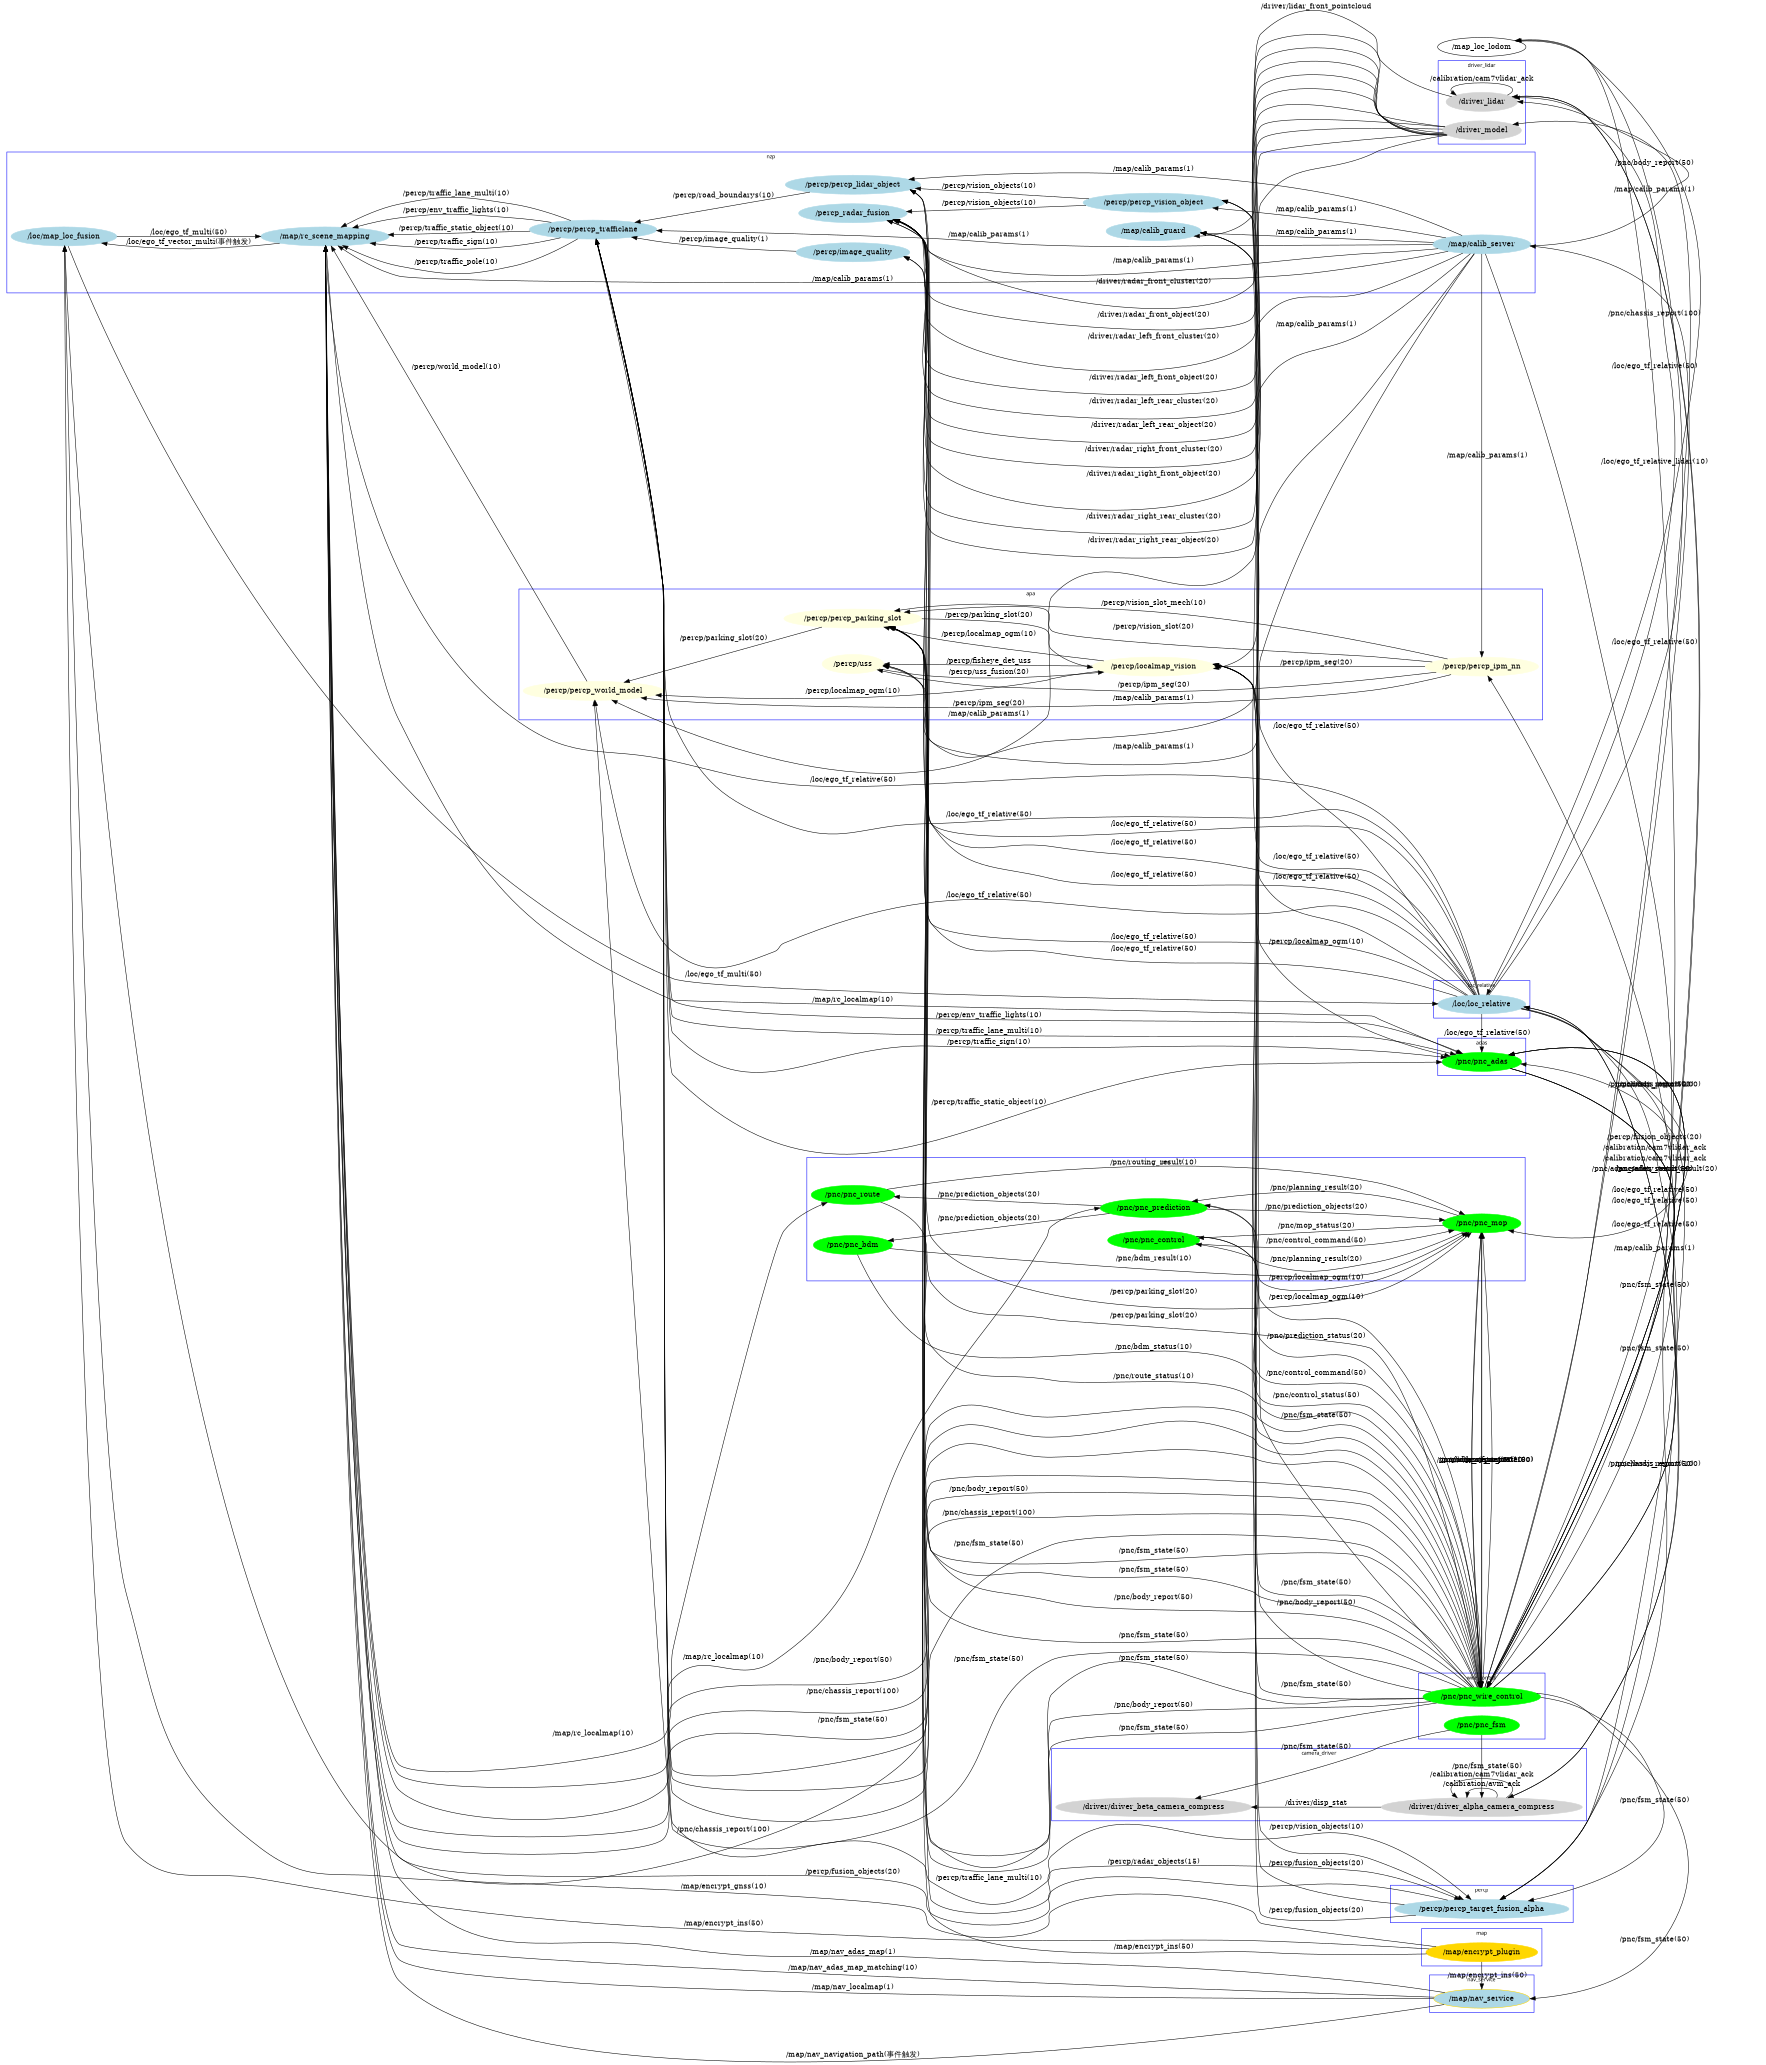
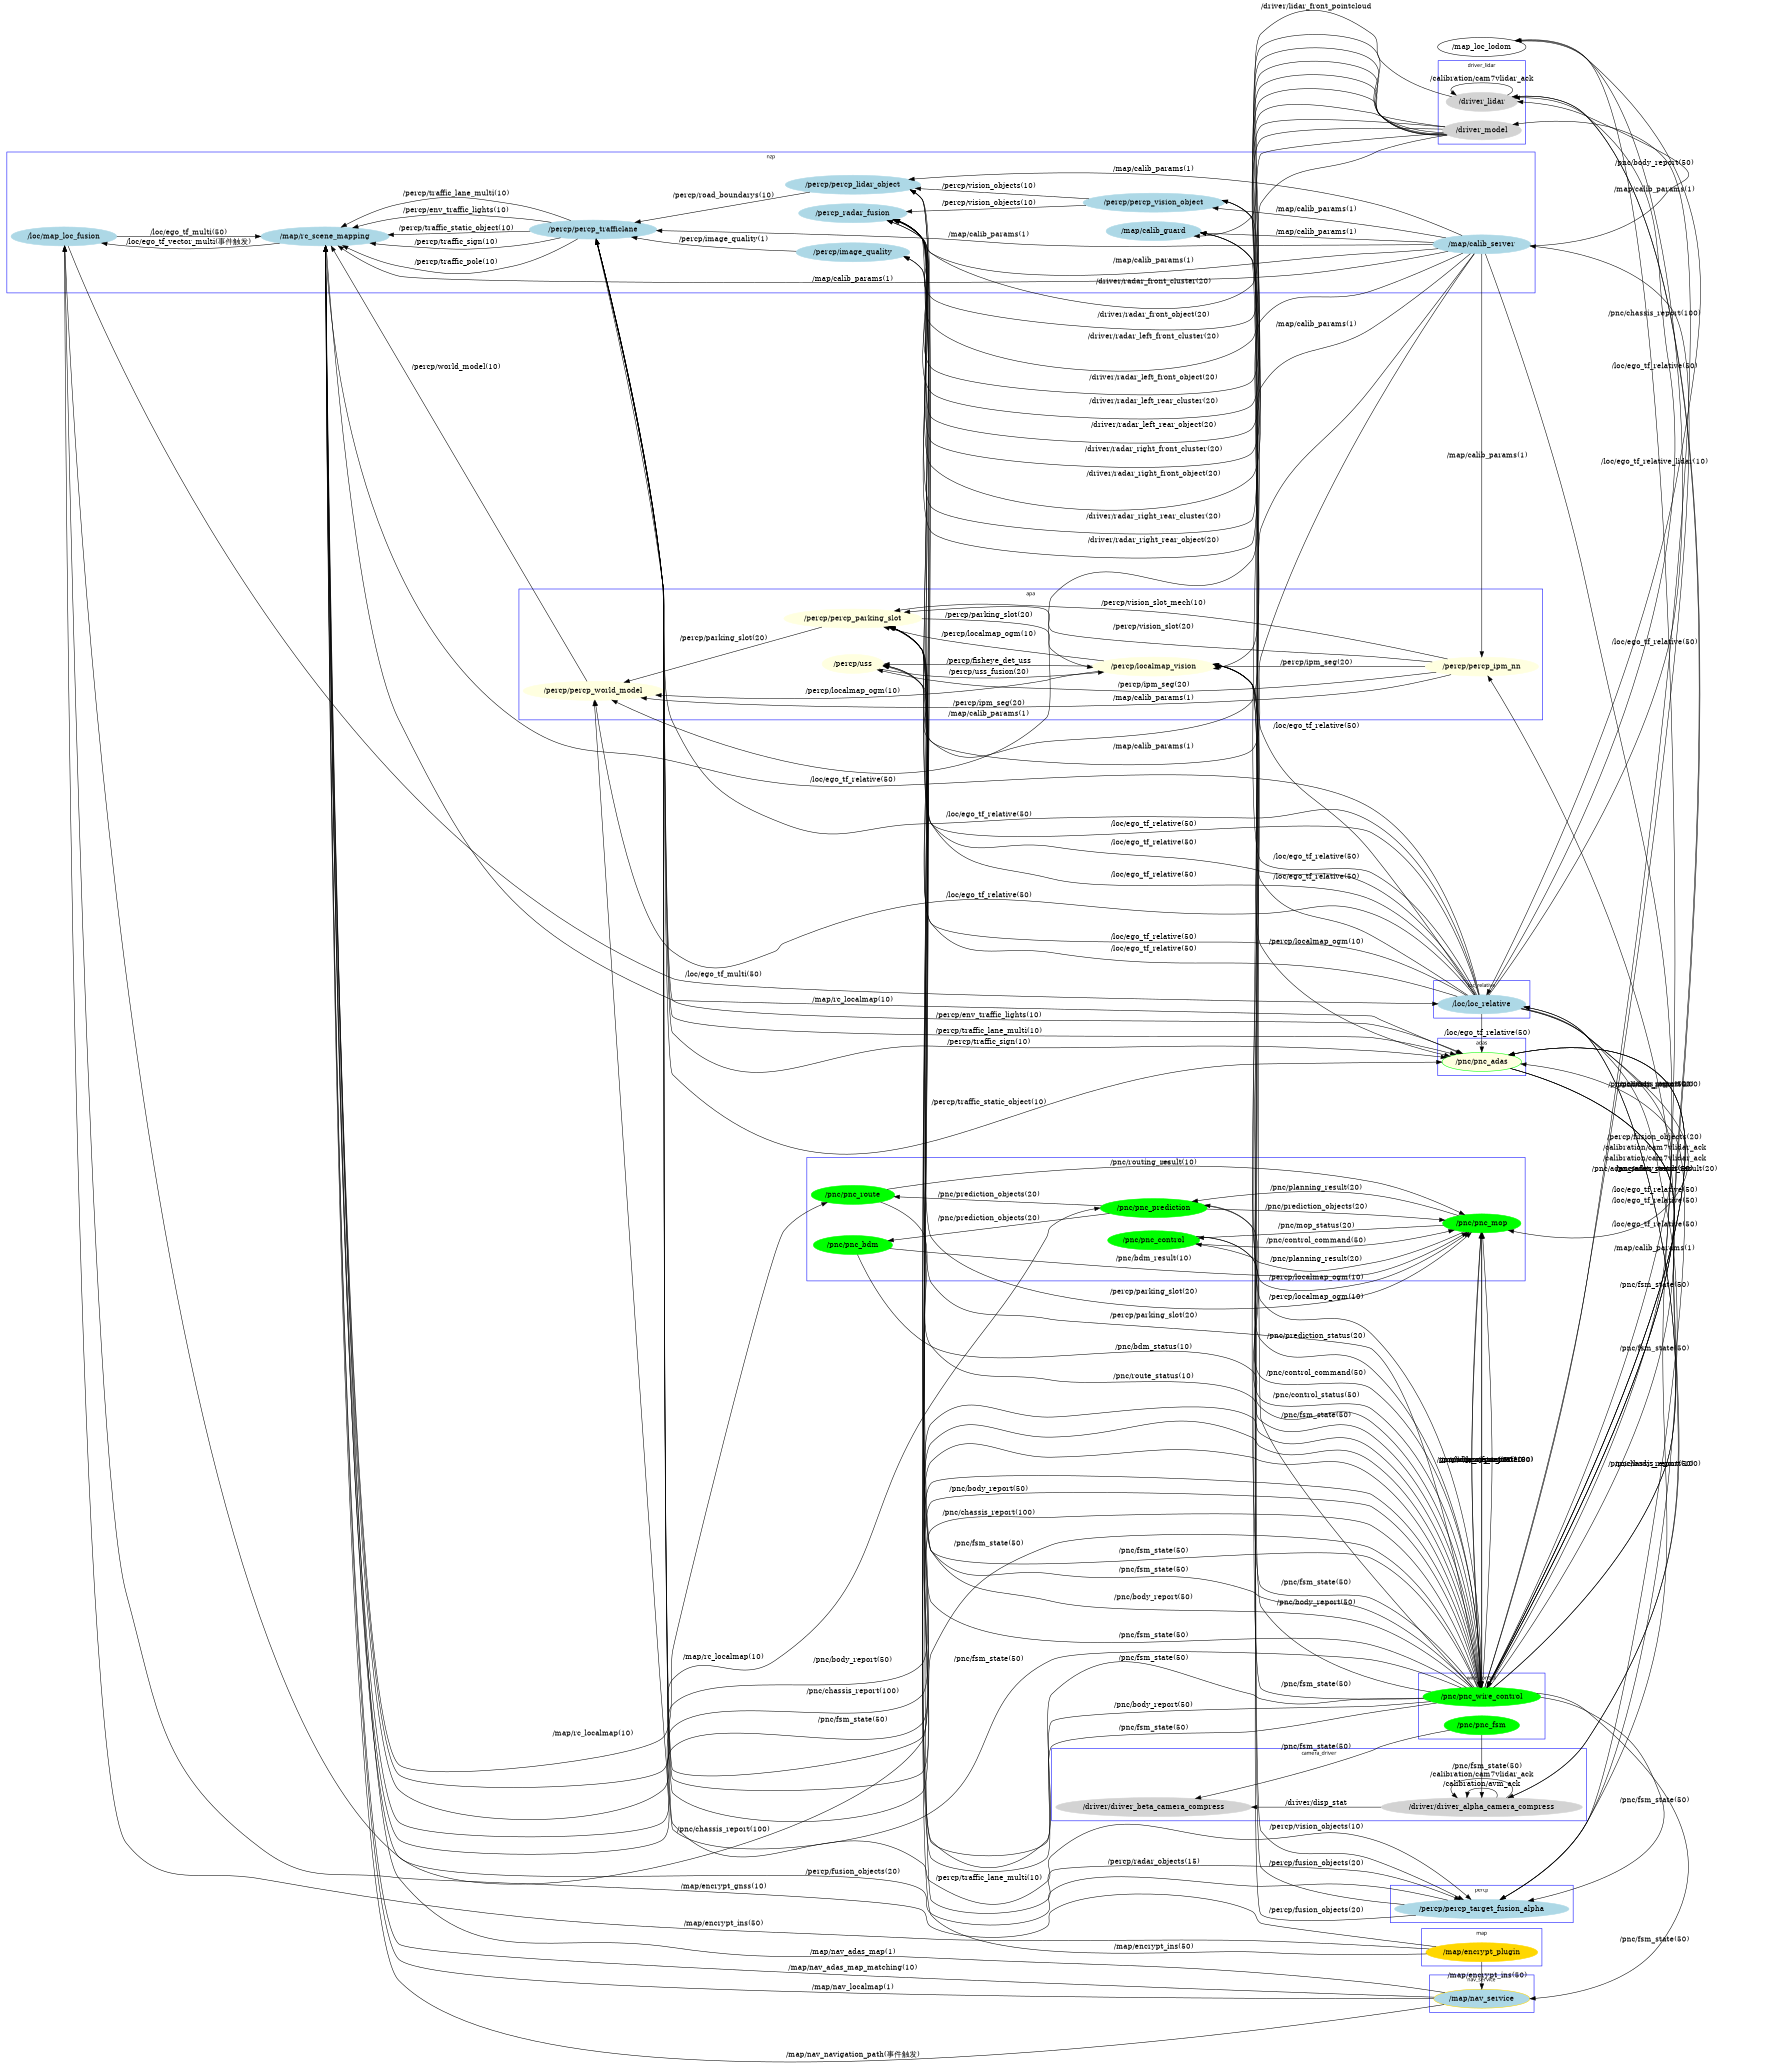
(1482, 1062) -> (1482, 1062)
